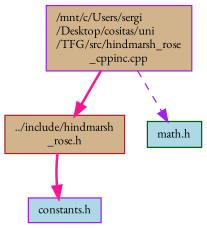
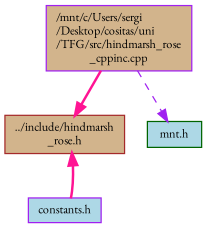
(175, 134) -> (175, 134)
(56, 170) -> (73, 182)
